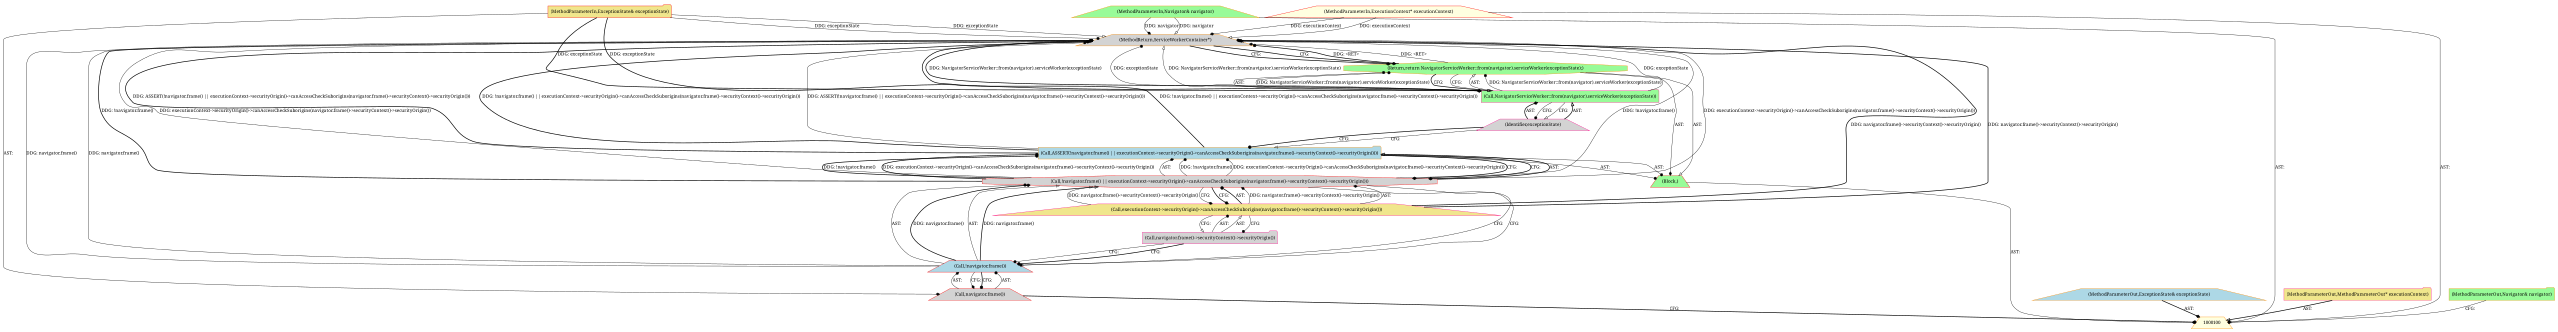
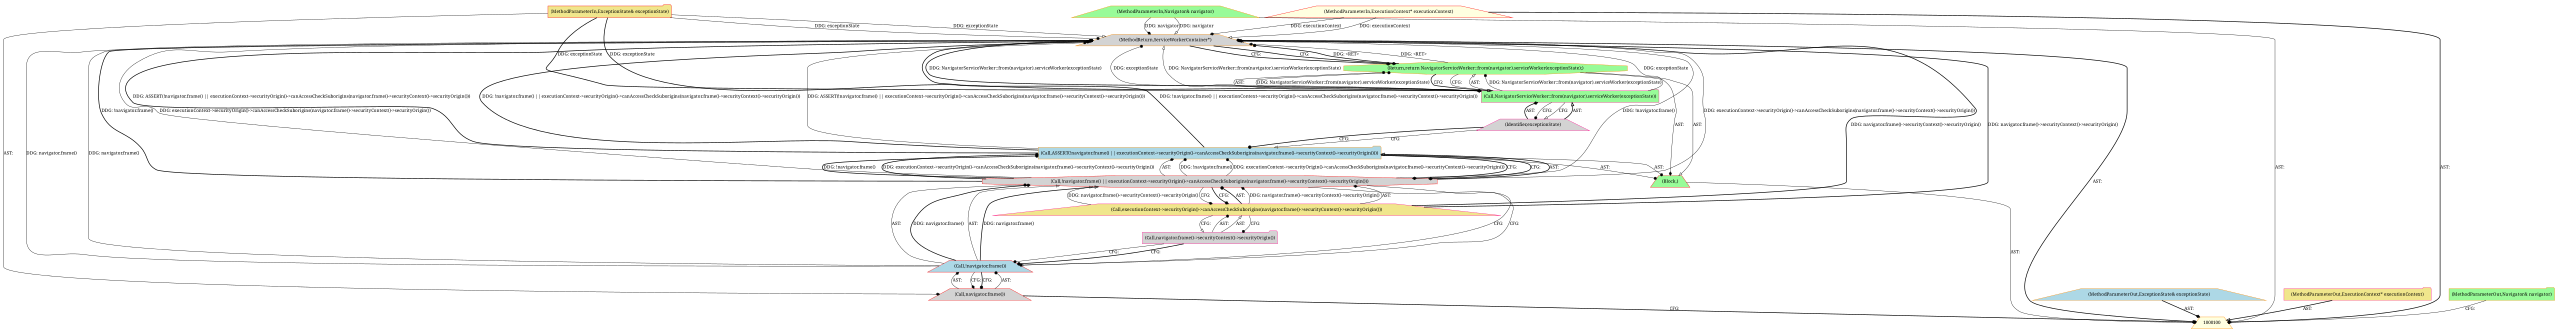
(2200, 21) -> (2200, 21)
none -> (1898, 50)
(2358, 295) -> (2358, 295)
